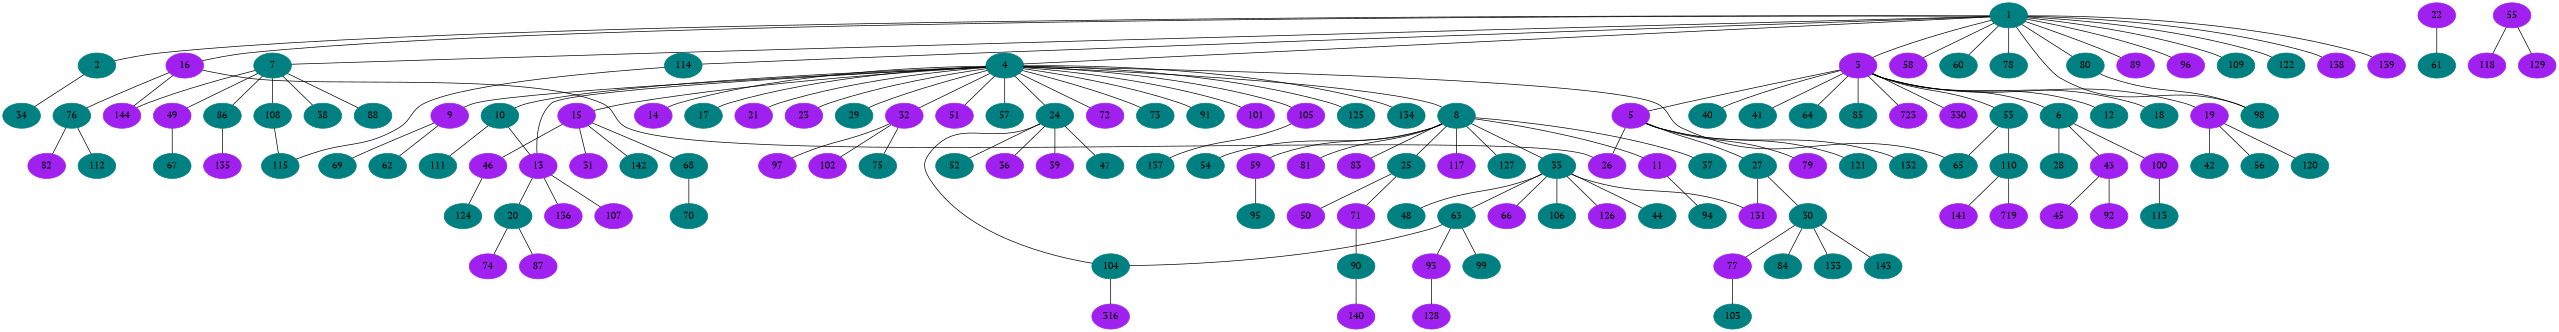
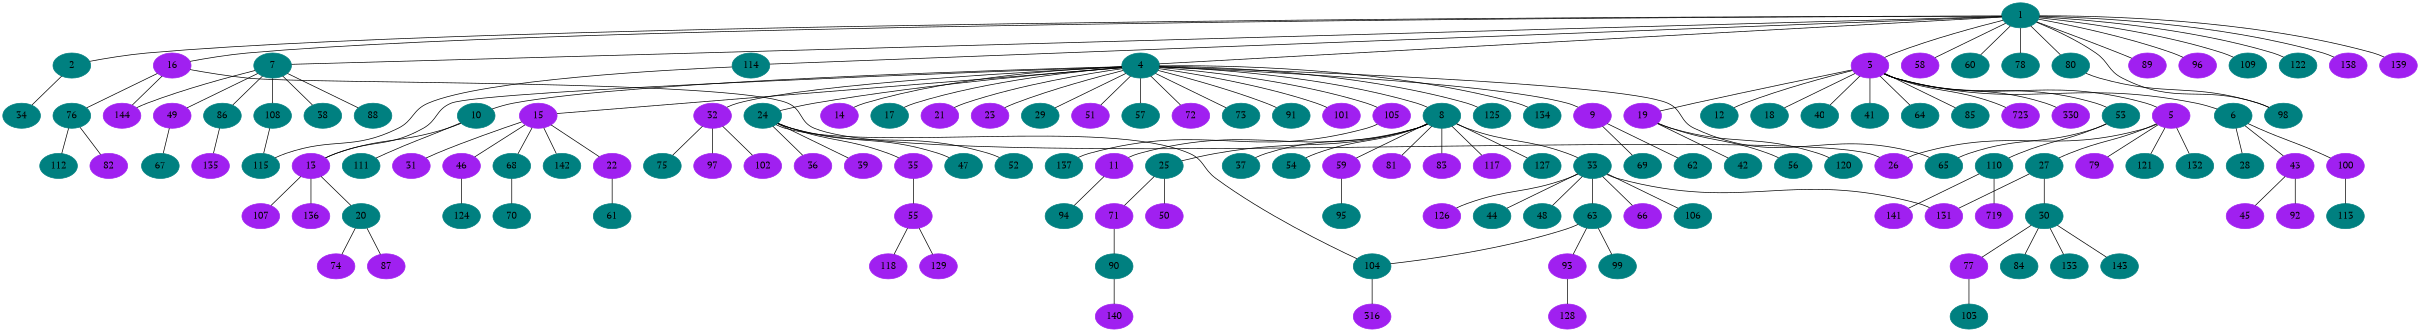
none -> (575, 141)
none -> (913, 166)
